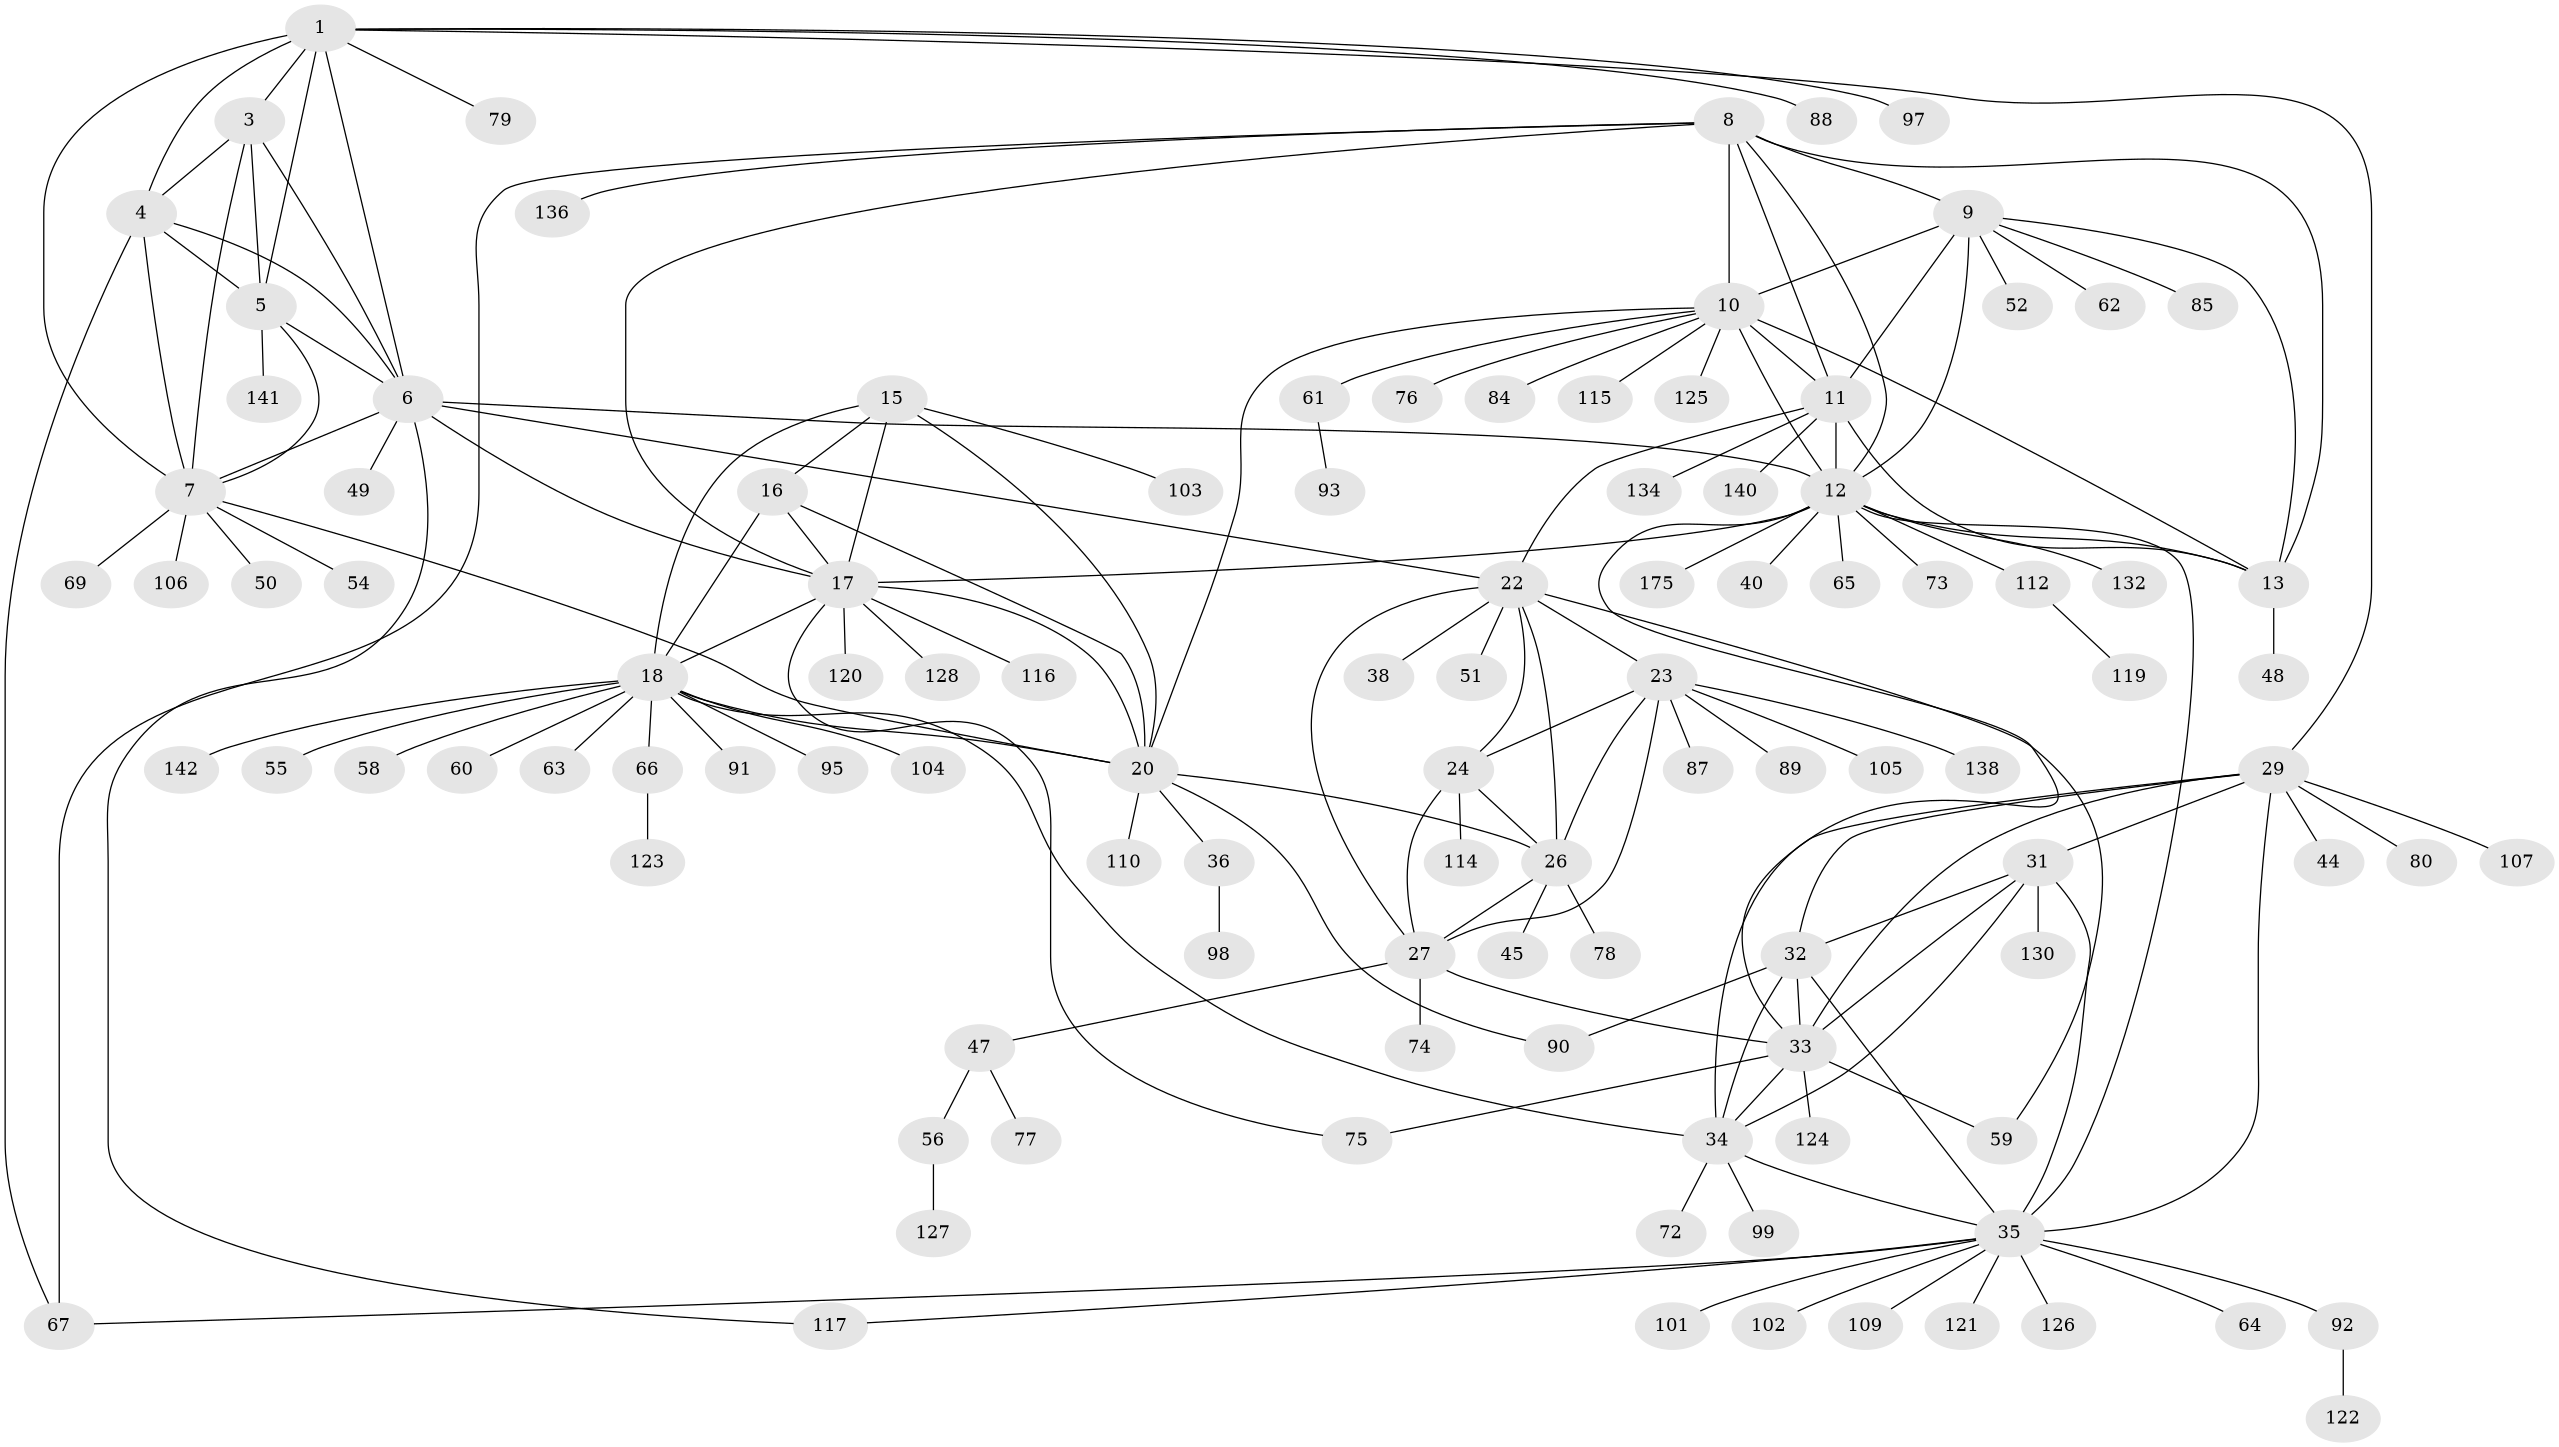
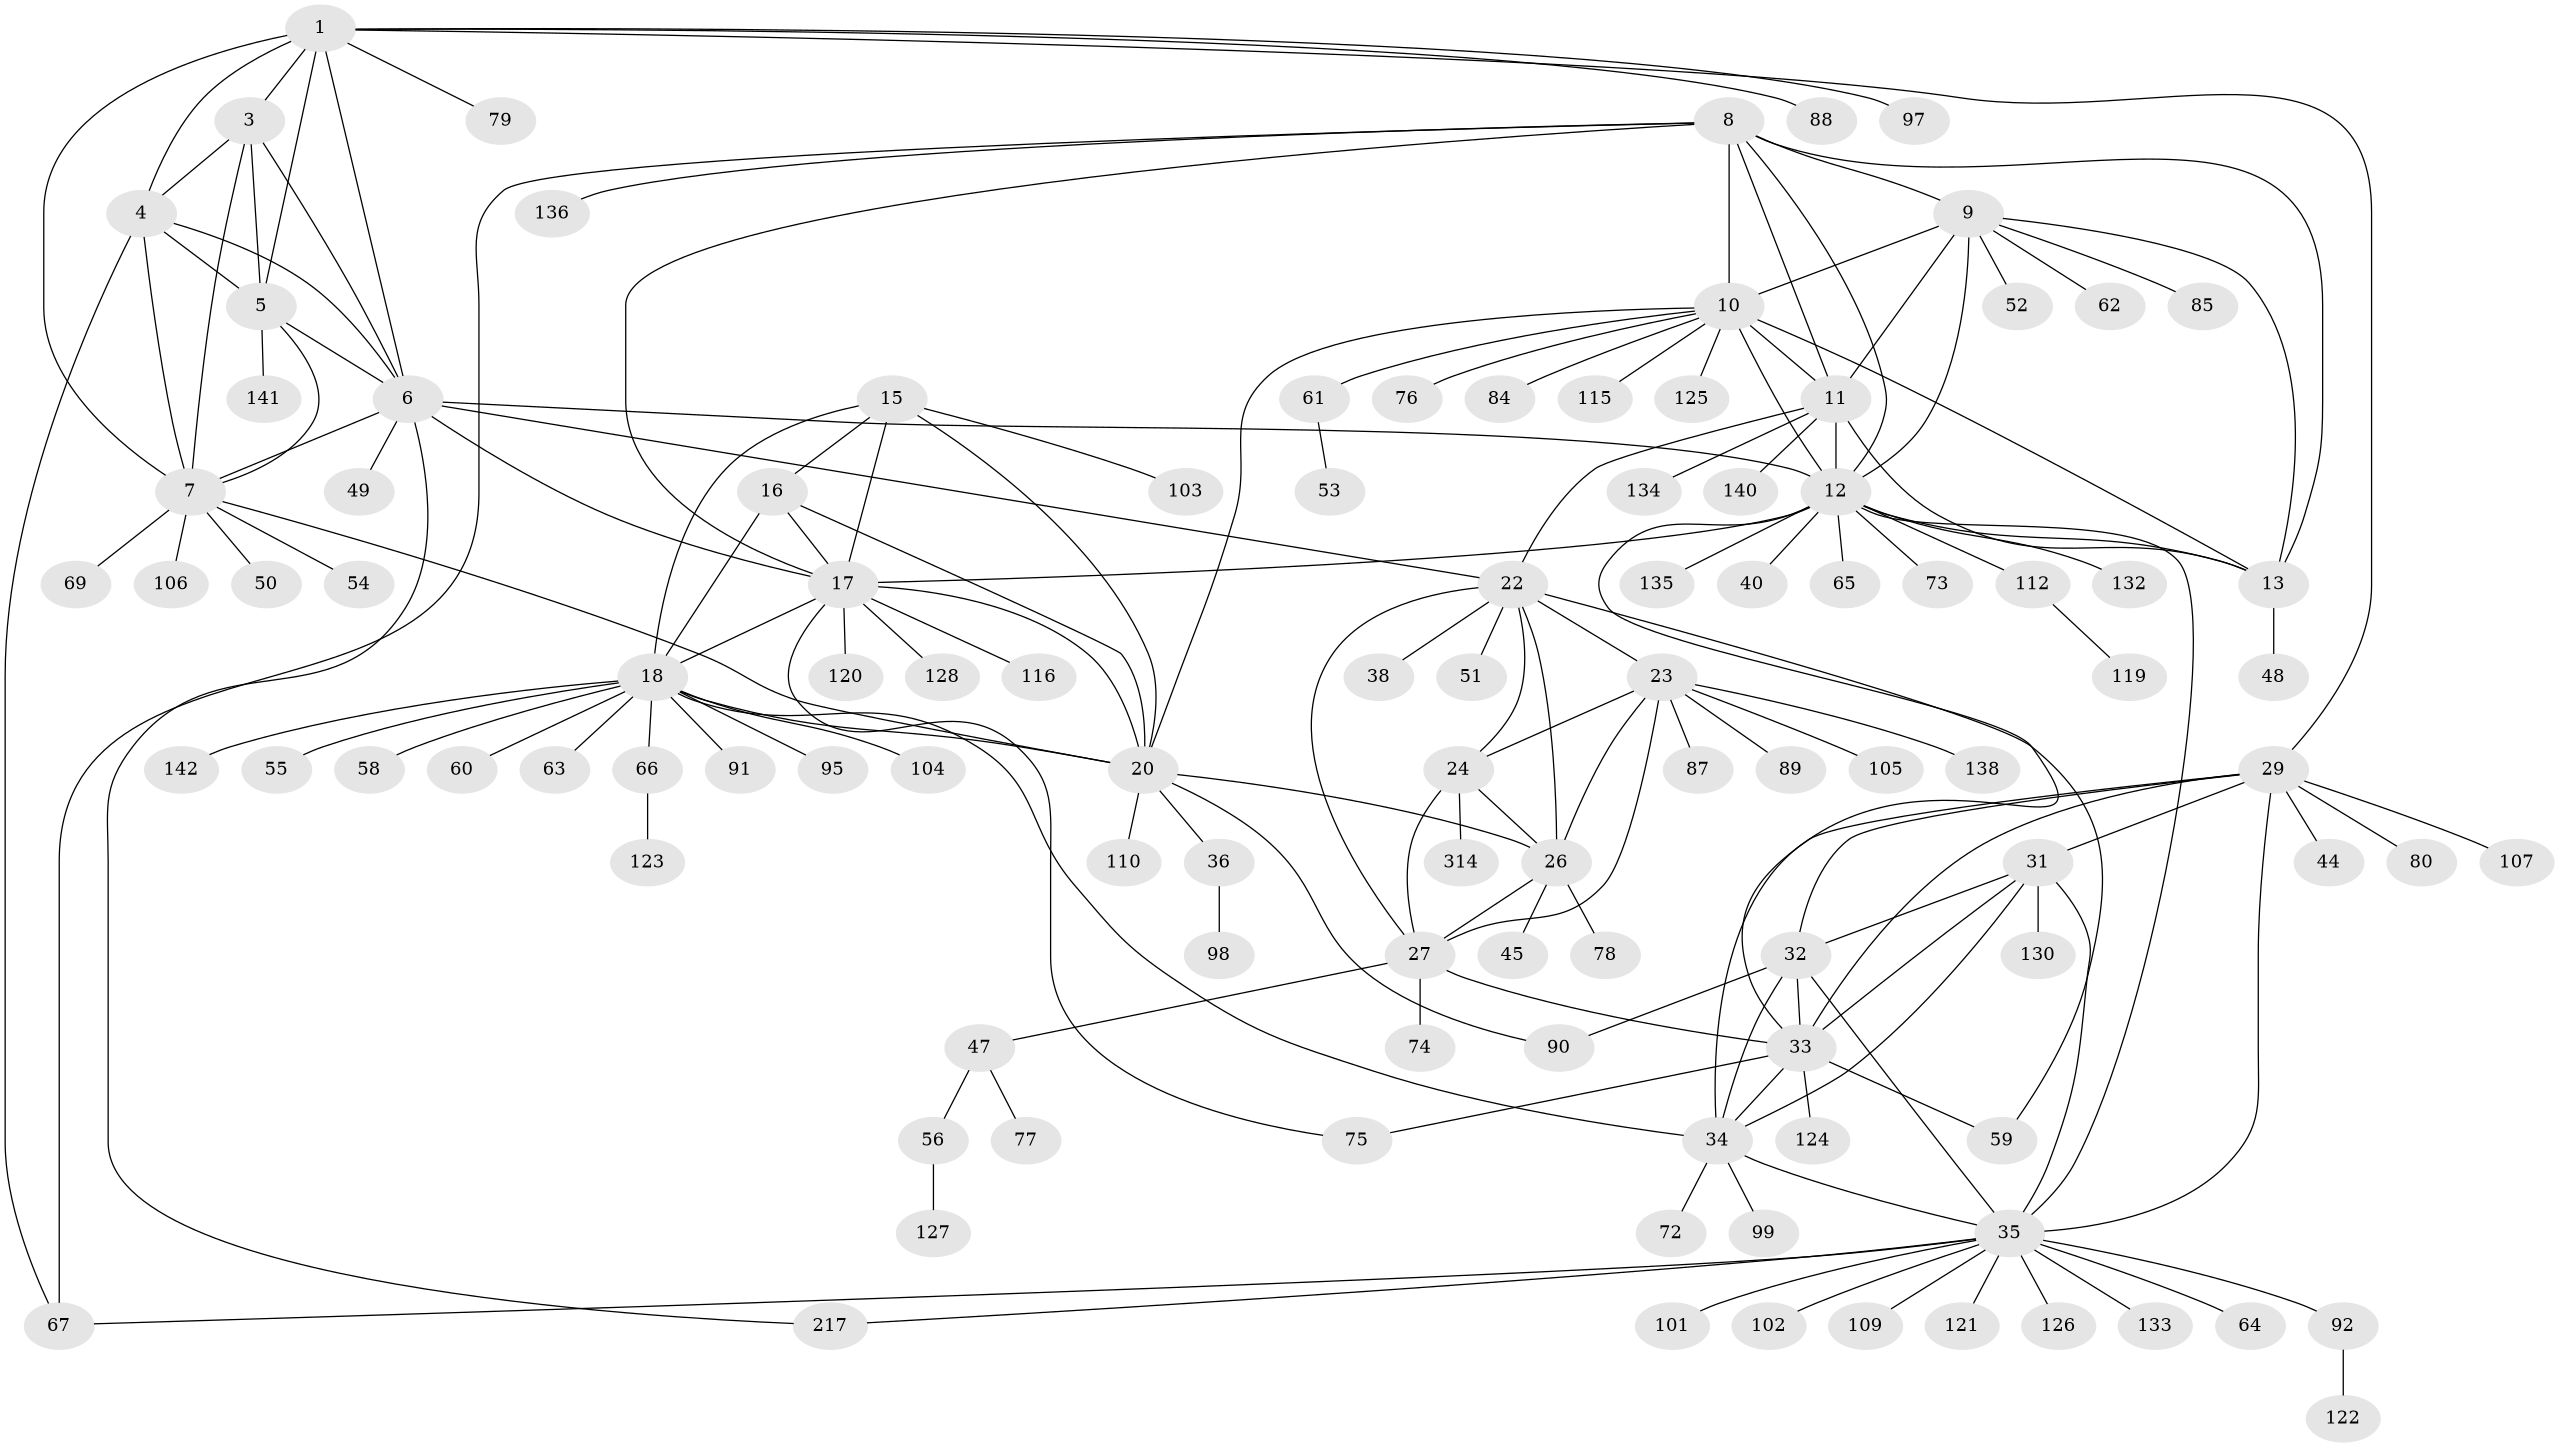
(1330, 492) -> (1330, 492)
(1657, 585) -> (1657, 585)
(1461, 863) -> (1461, 863)
(830, 1326) -> (830, 1326)
none -> (2155, 1326)
